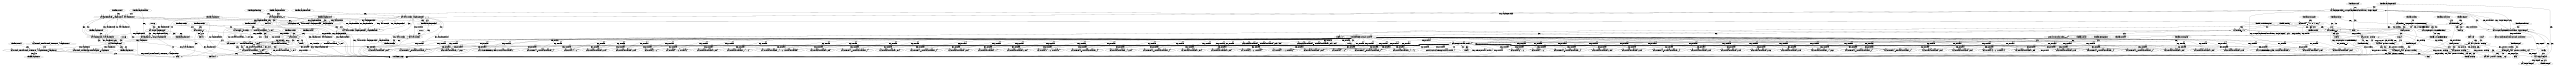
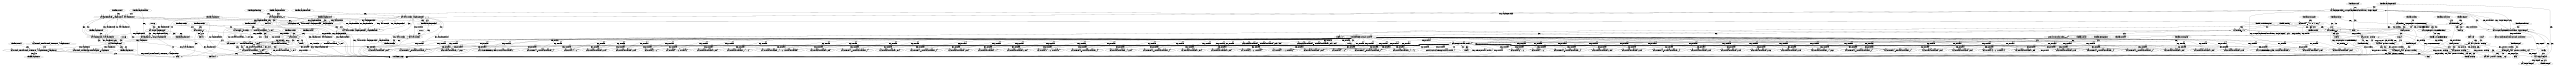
none -> (1427, 56)
